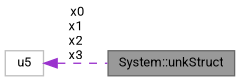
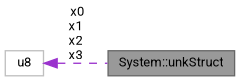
(24, 63) -> (24, 63)
